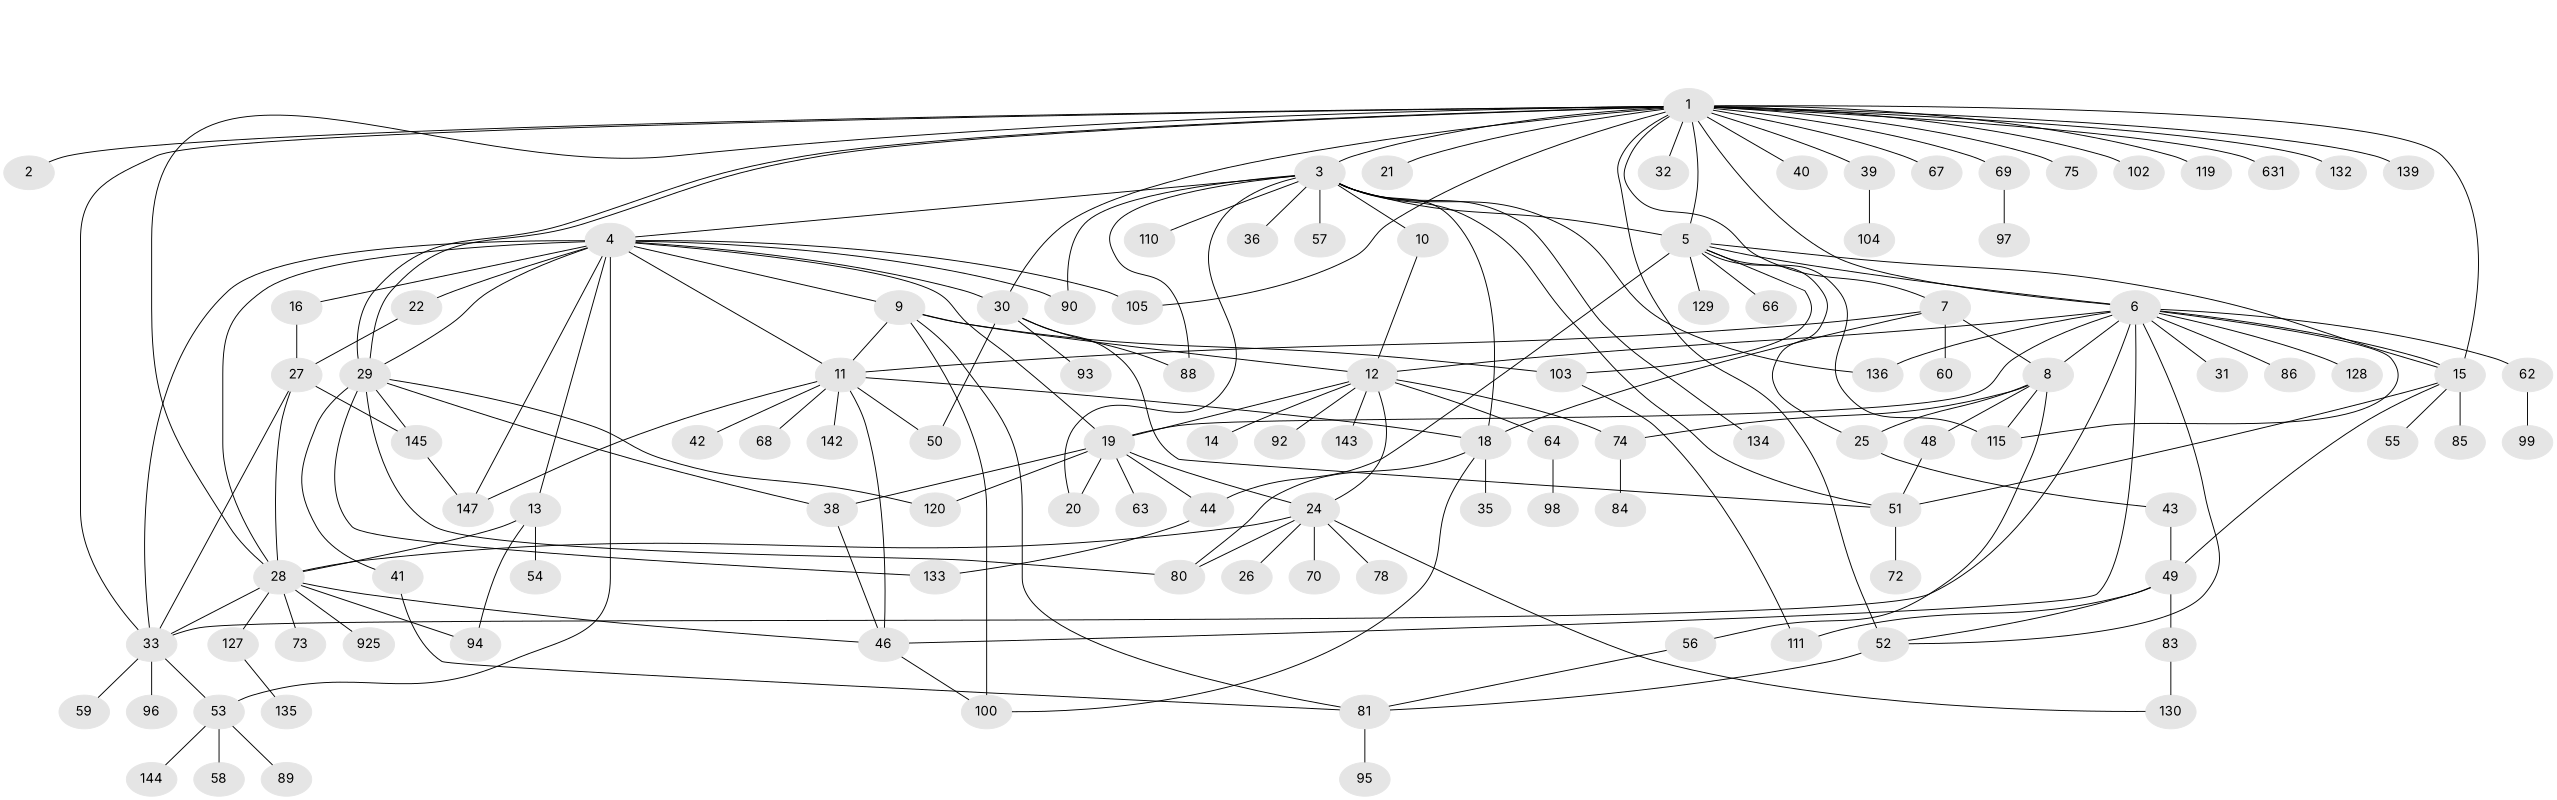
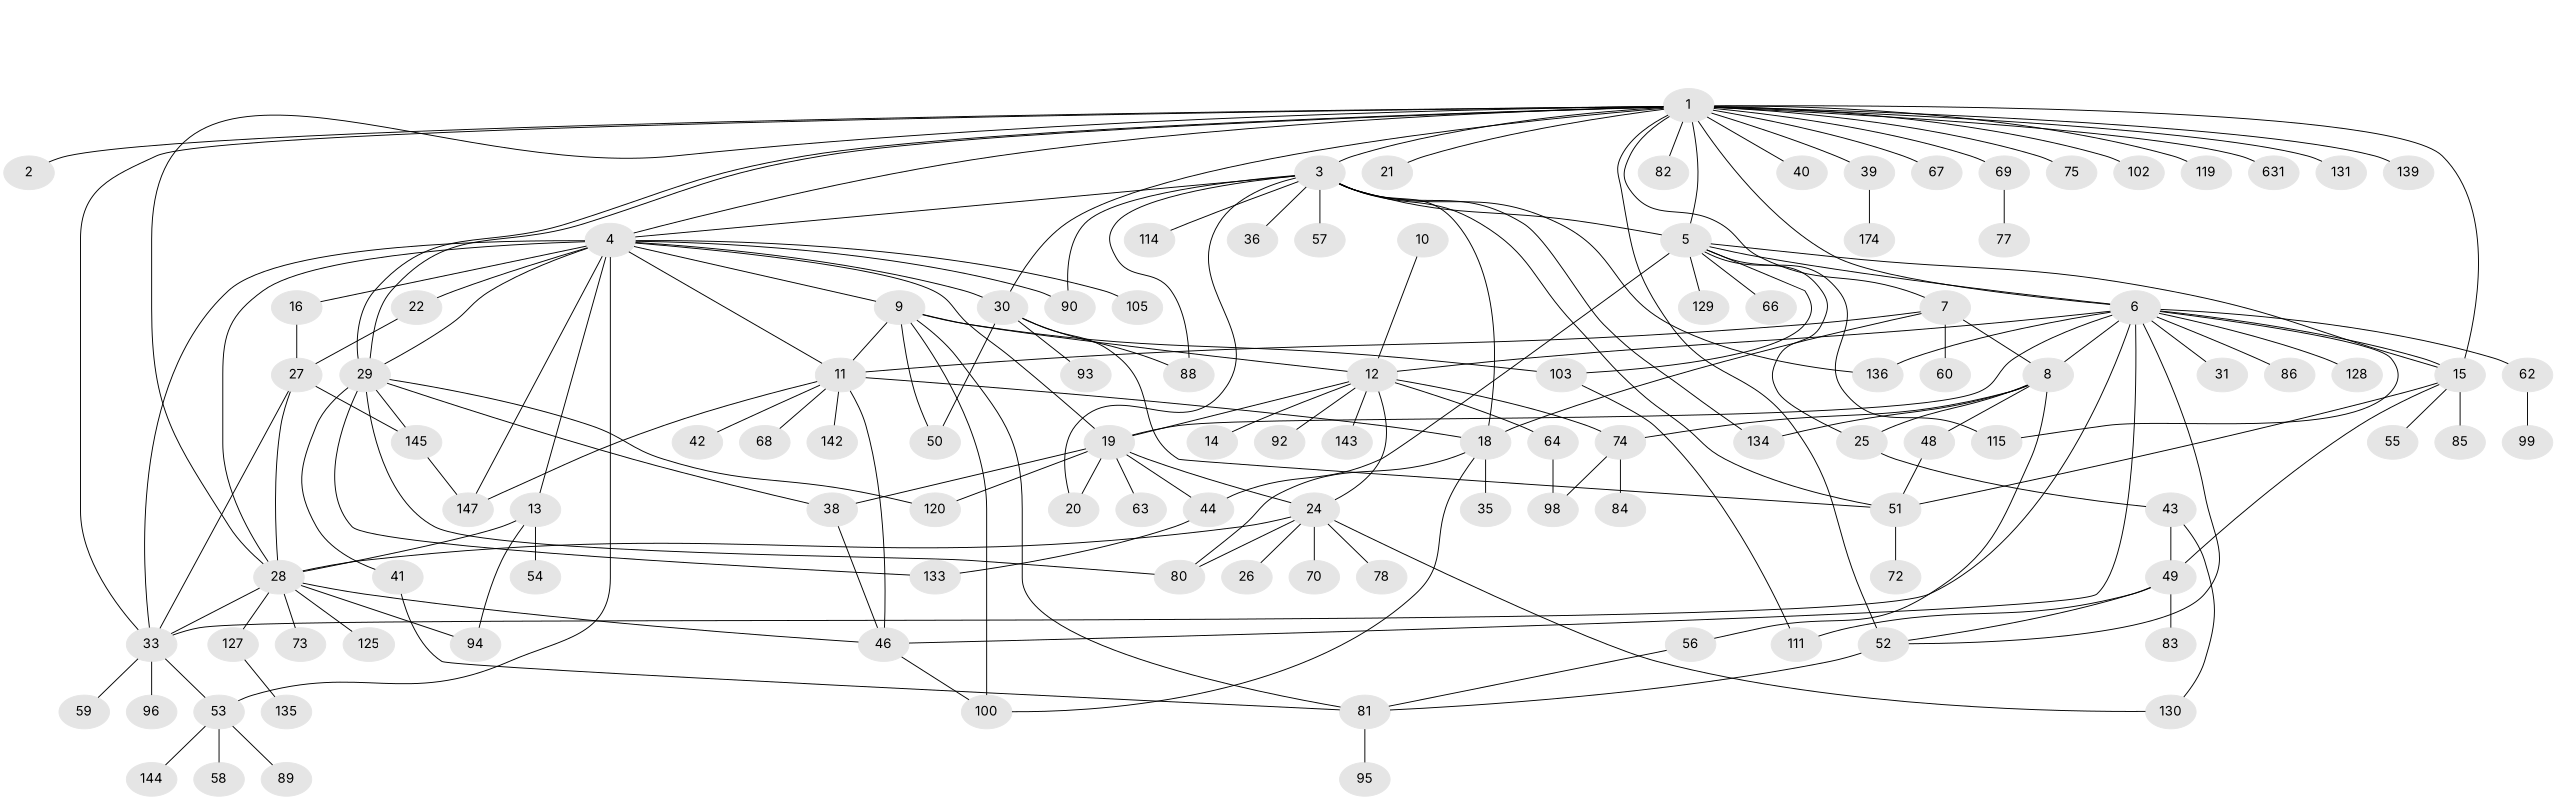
(1663, 173) -> (1663, 173)
(2341, 173) -> (2341, 173)
(1372, 207) -> none
(1411, 210) -> (1144, 138)
(1150, 240) -> (1150, 240)
(1869, 240) -> (1869, 240)
(2004, 240) -> (2004, 240)
(888, 409) -> (914, 389)
(2022, 409) -> (1850, 421)
none -> (1587, 476)
(369, 645) -> (369, 645)
(2171, 678) -> (2214, 611)
